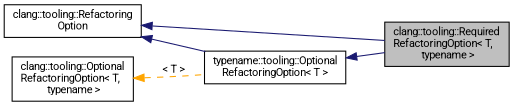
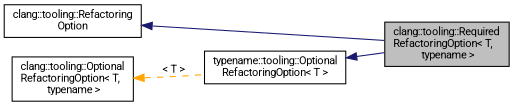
(179, 45) -> none
